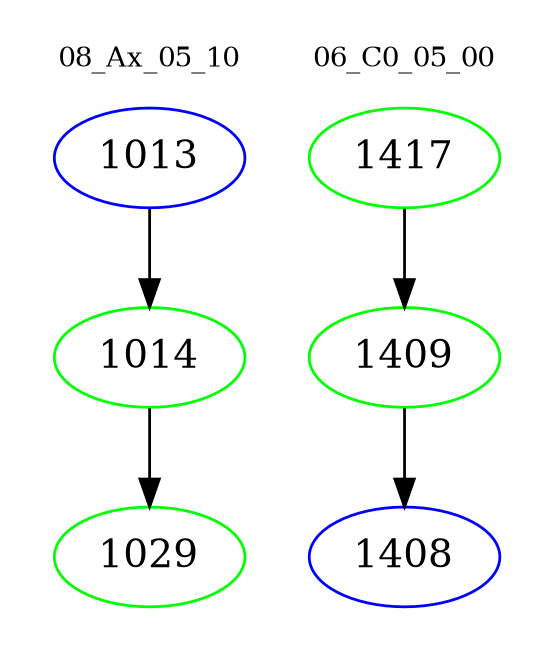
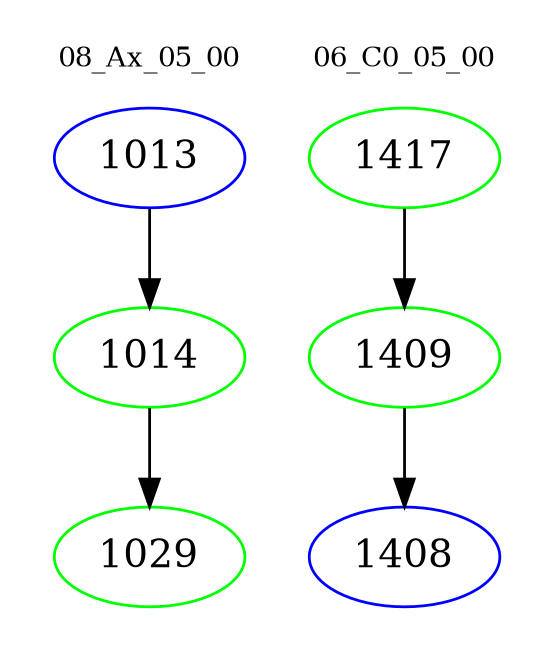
(150, 60) -> (150, 60)
